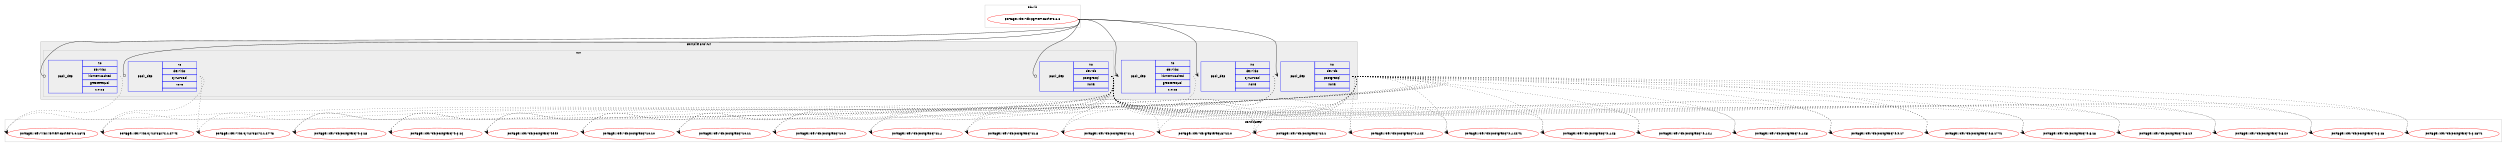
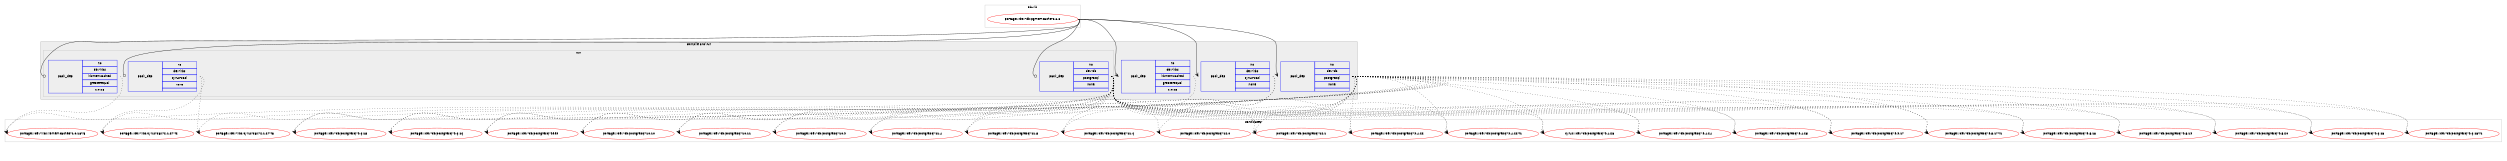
(1205, 134) -> (1205, 134)
(1590, 134) -> (1590, 134)
